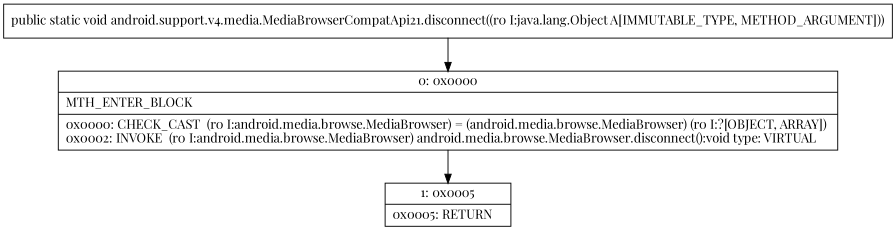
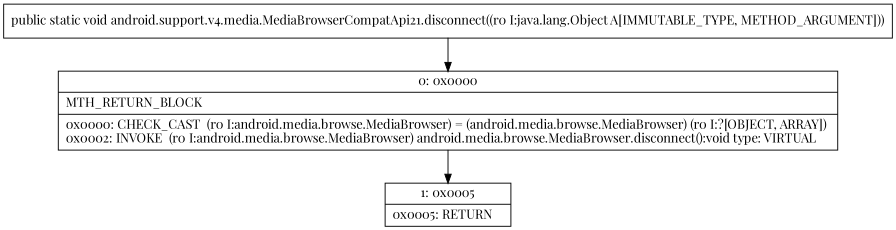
(129, 103) -> (134, 103)
